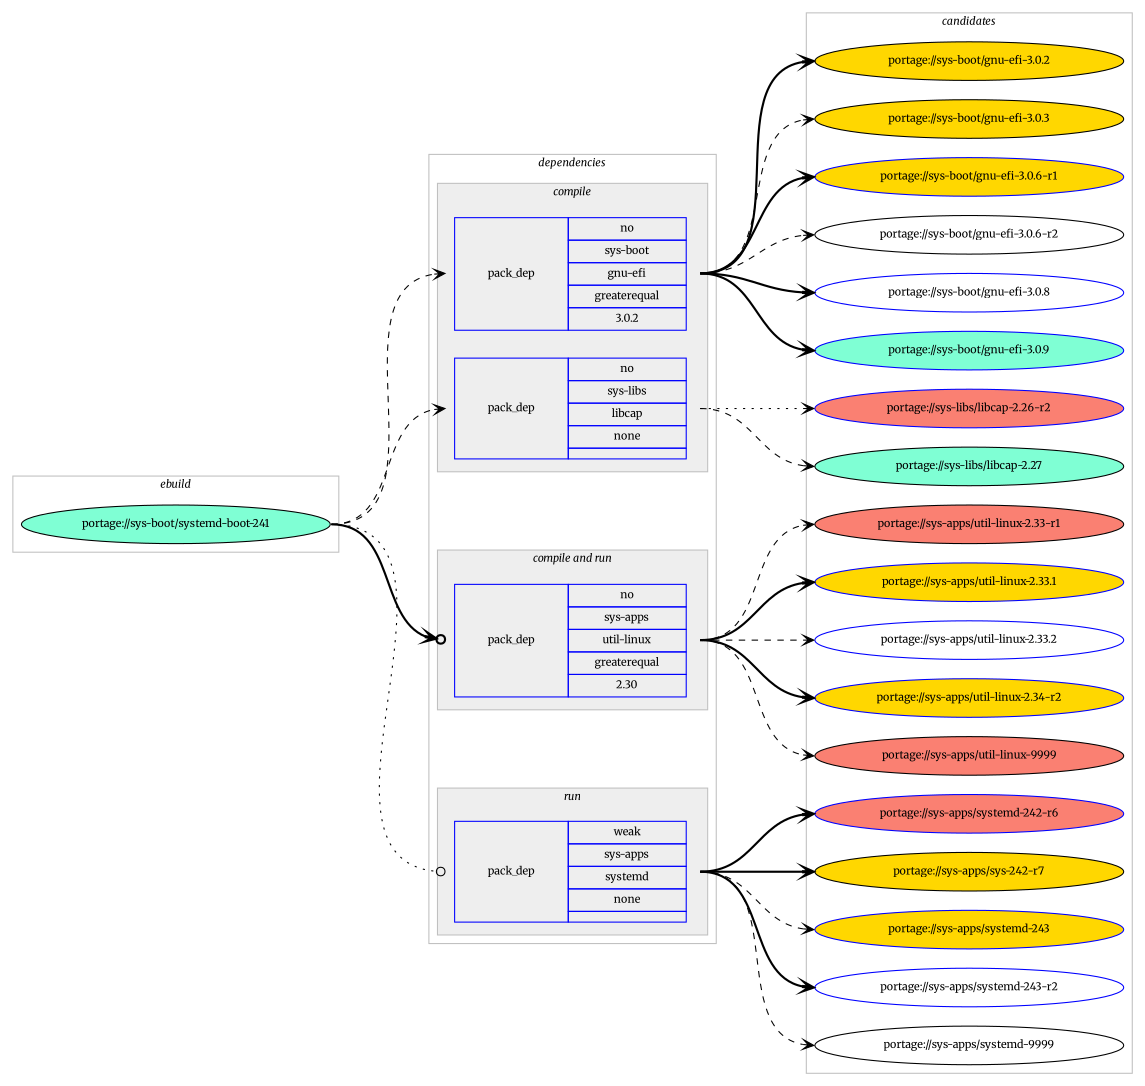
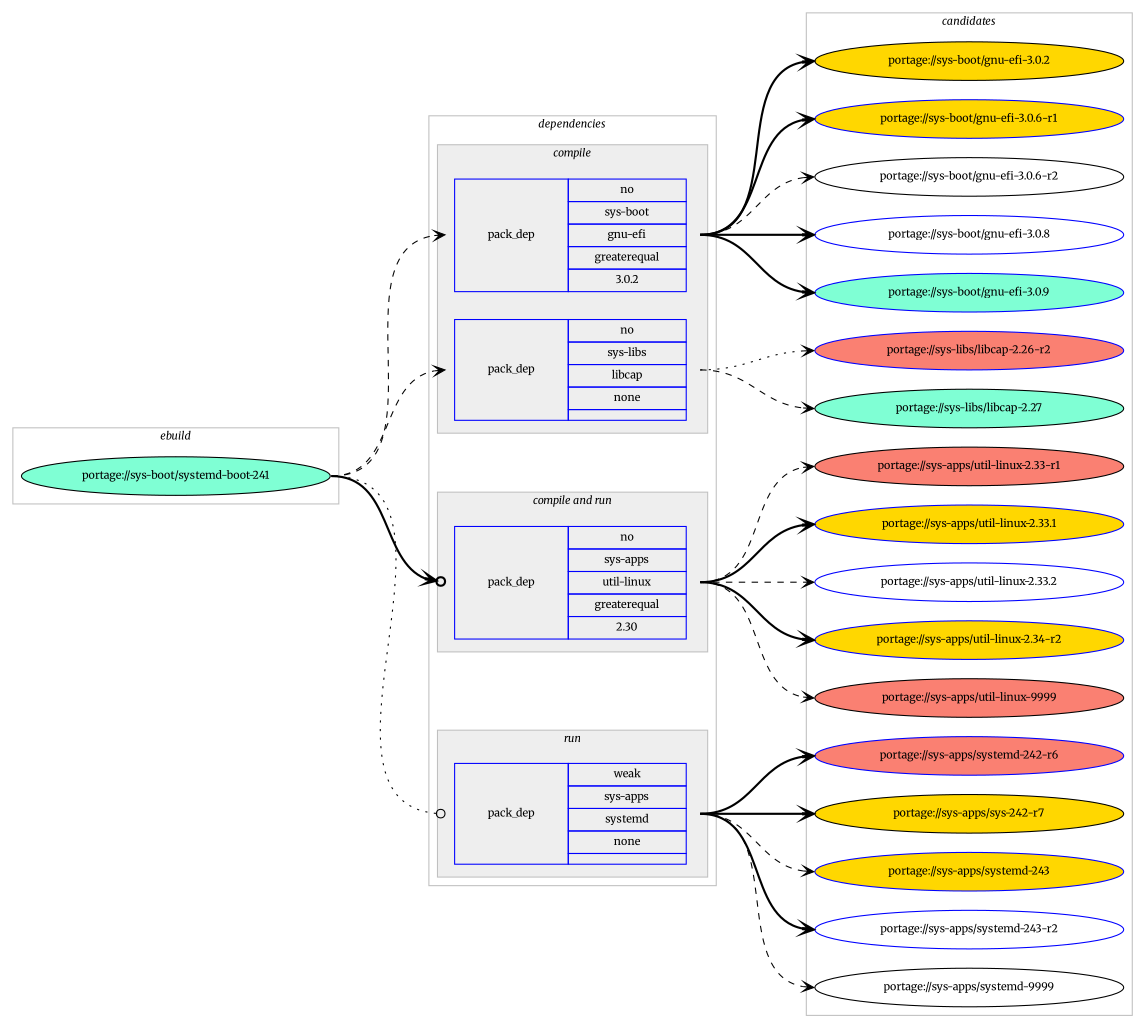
(969, 119) -> none
